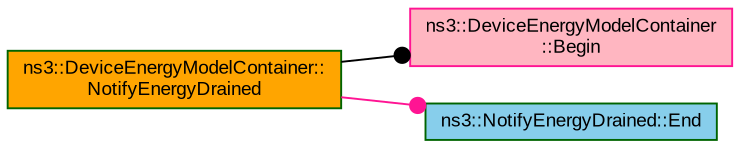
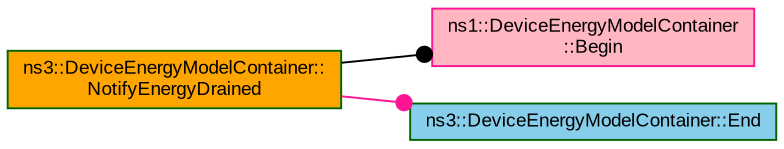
(571, 37) -> (593, 37)
(571, 122) -> (593, 122)
